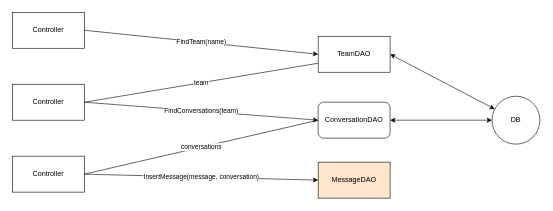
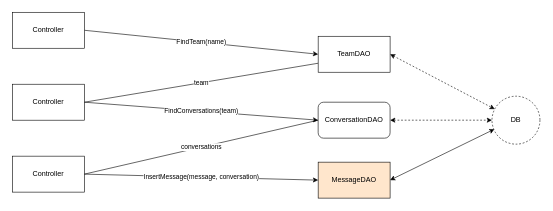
(443, 82) -> (443, 82)
(441, 120) -> (441, 120)
(516, 120) -> (516, 120)
none -> (439, 157)
